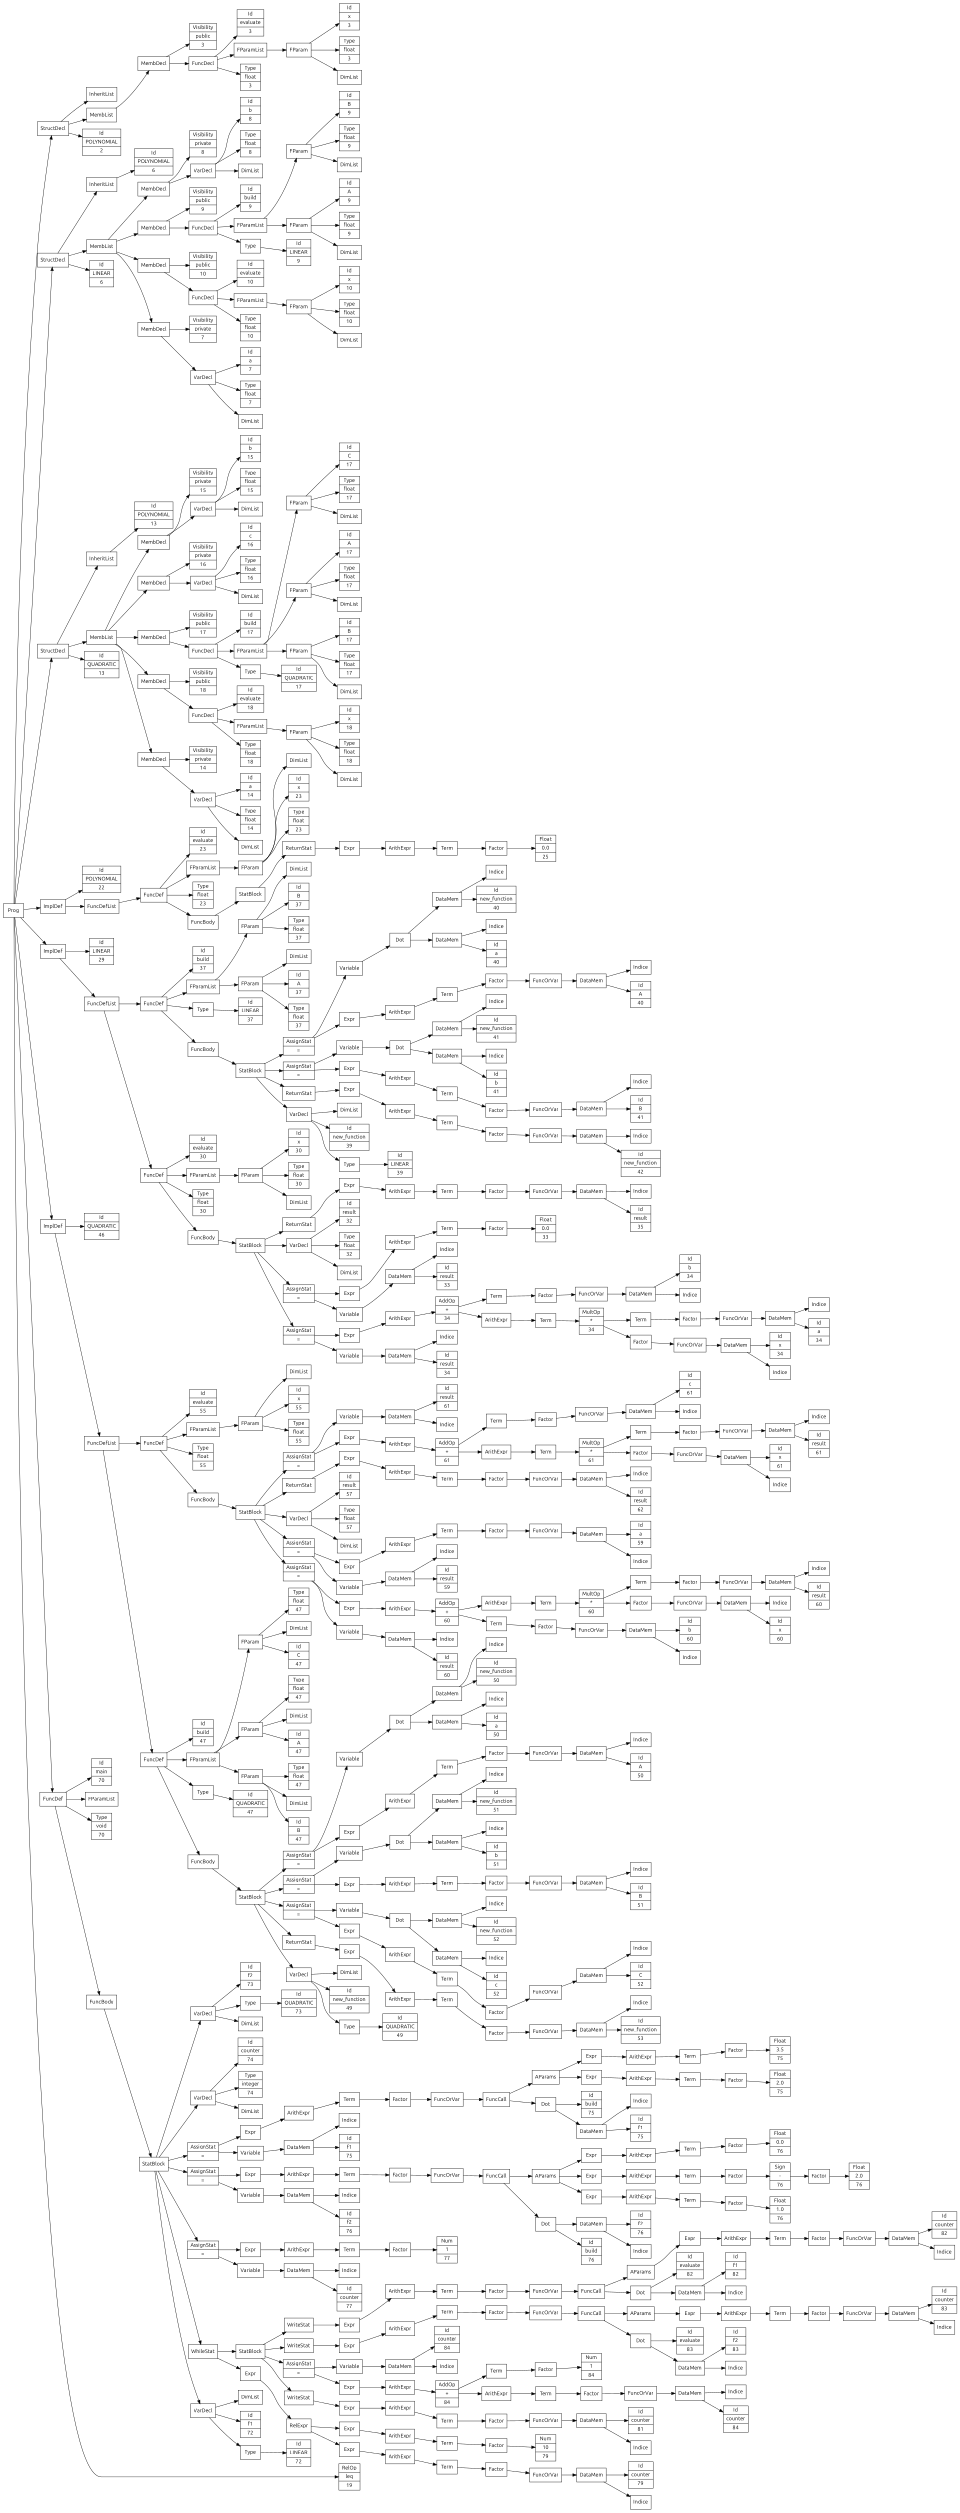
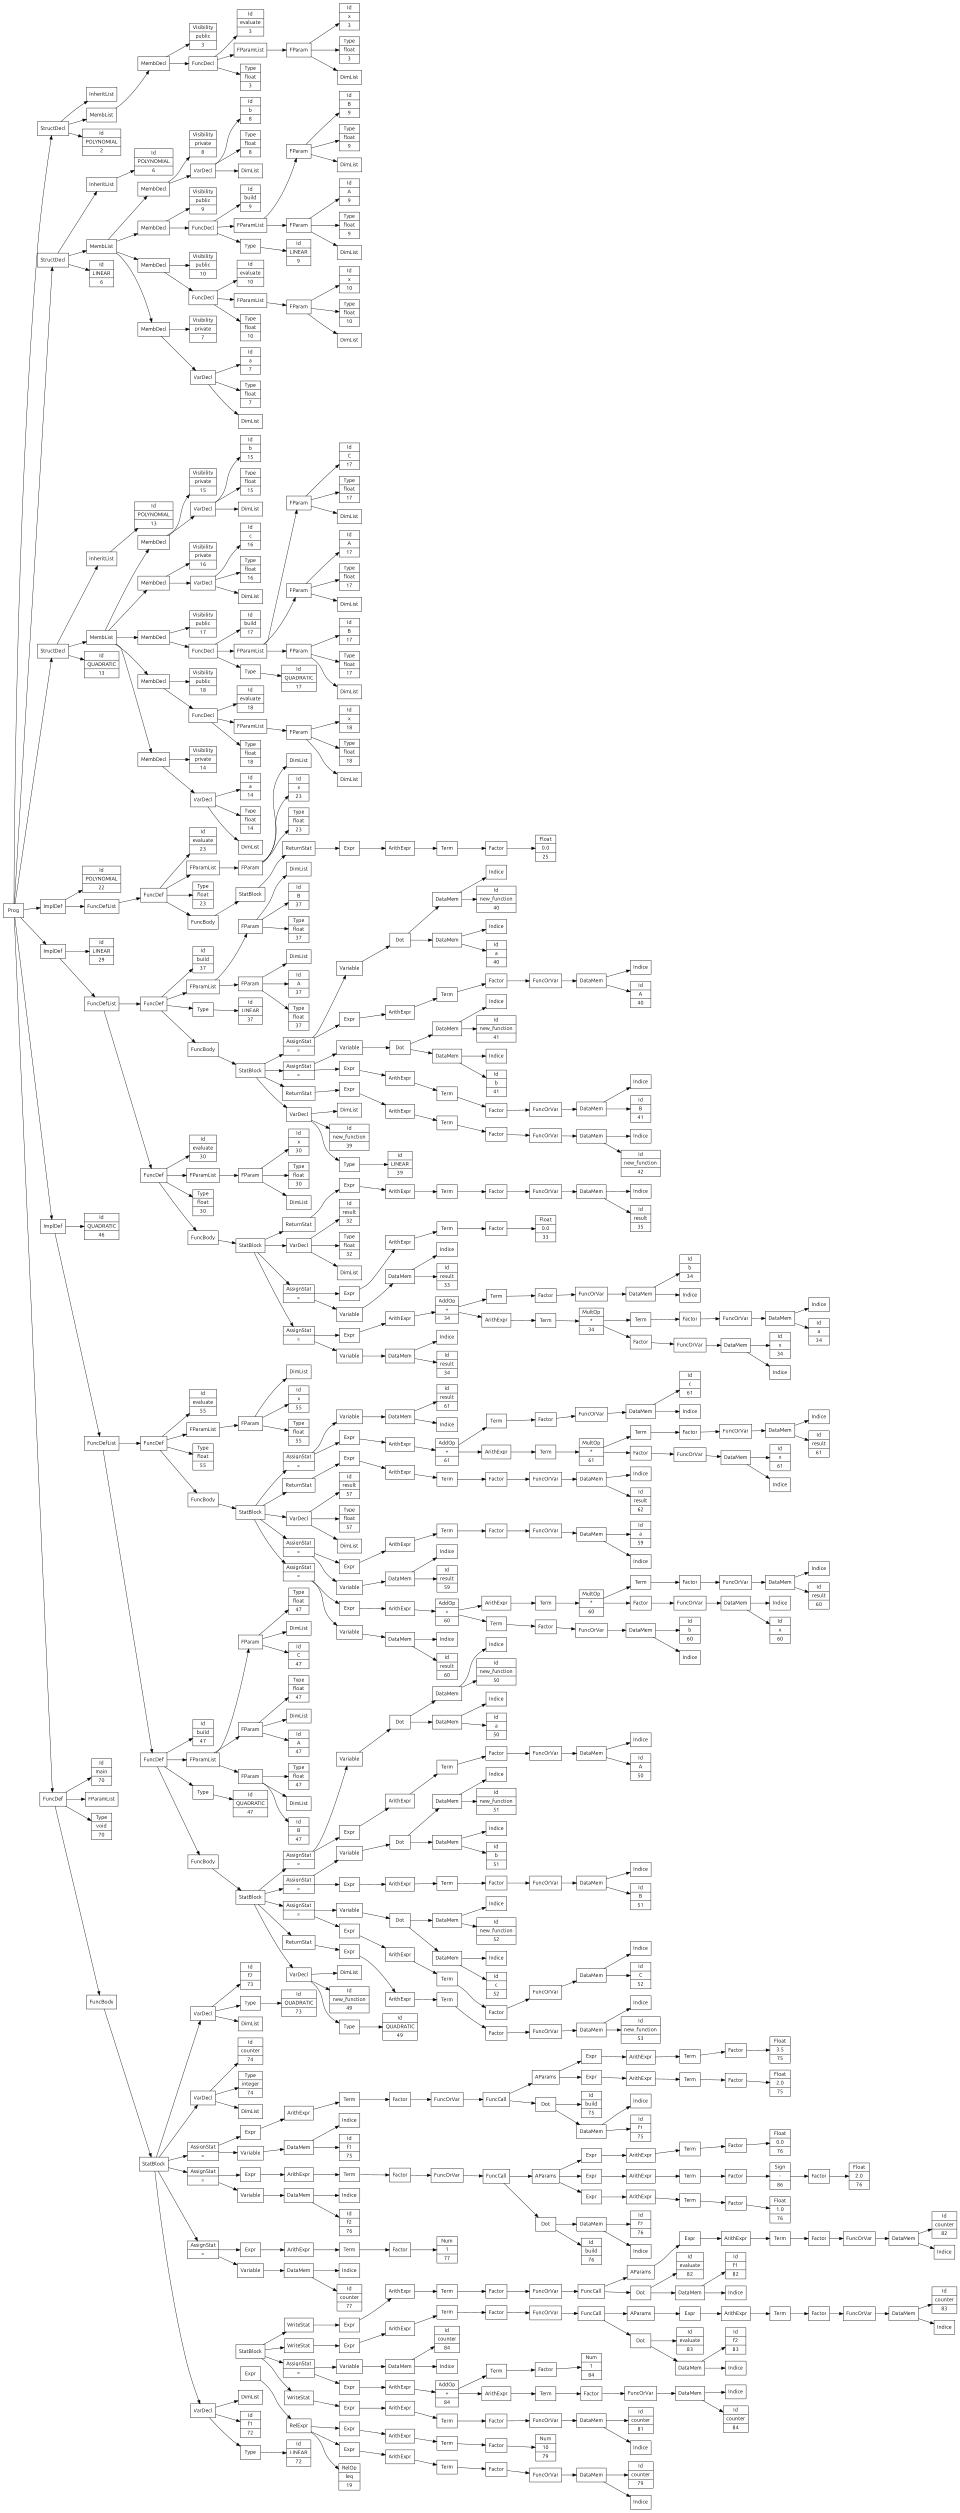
(29, 1818) -> (324, 2449)
(780, 2185) -> (780, 2185)
(203, 2351) -> none
